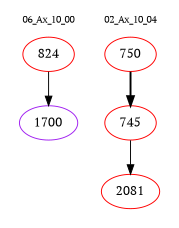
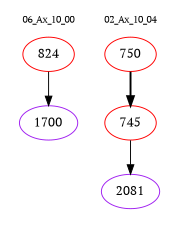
(131, 192) -> (131, 192)
